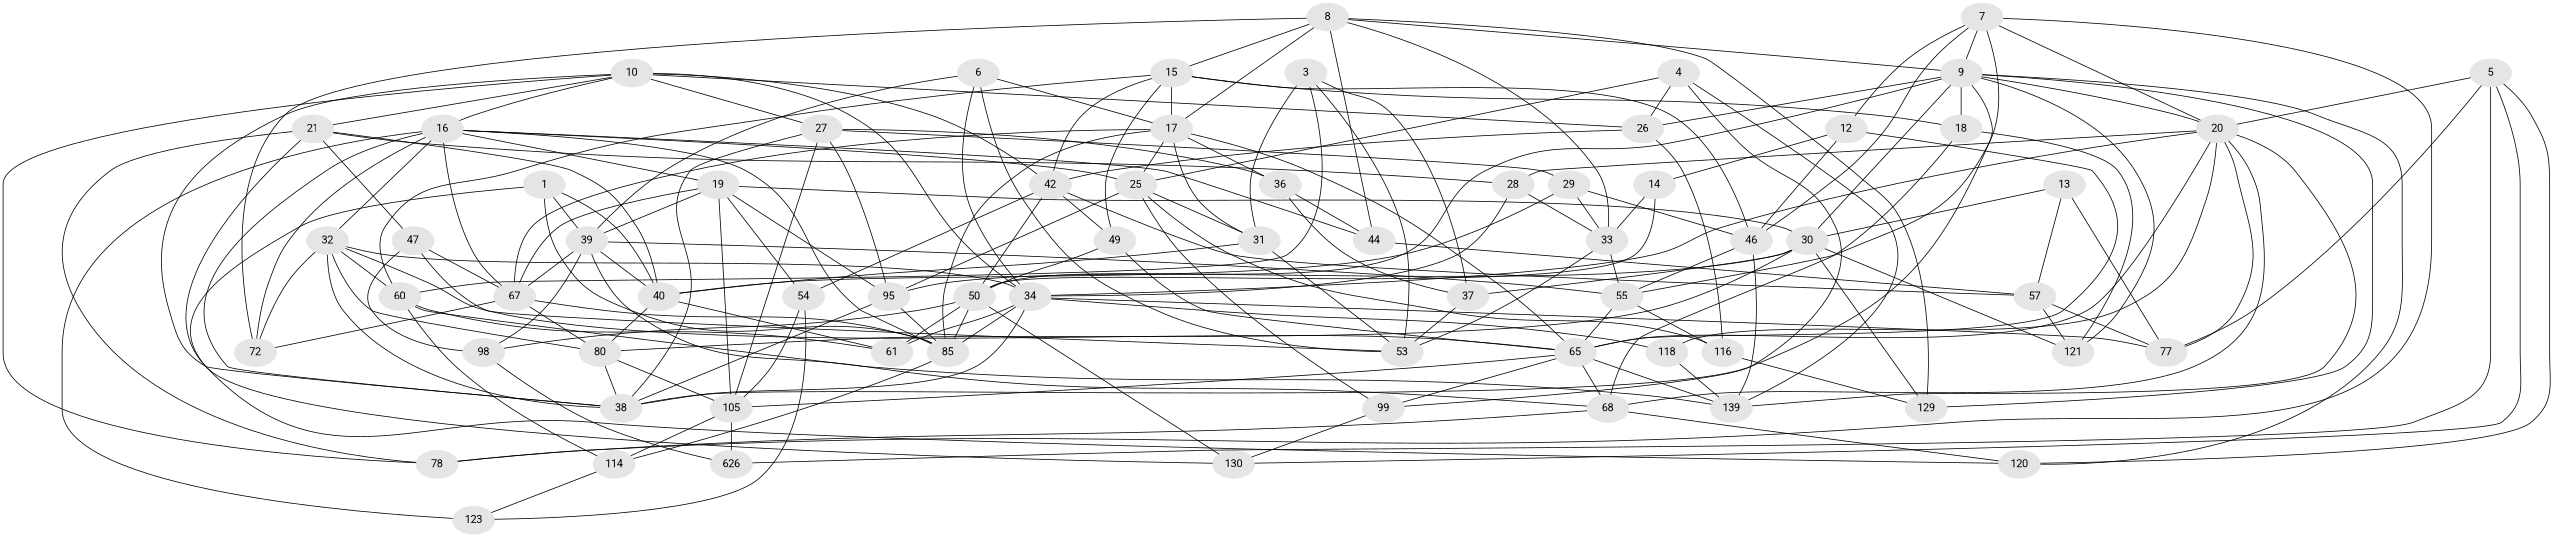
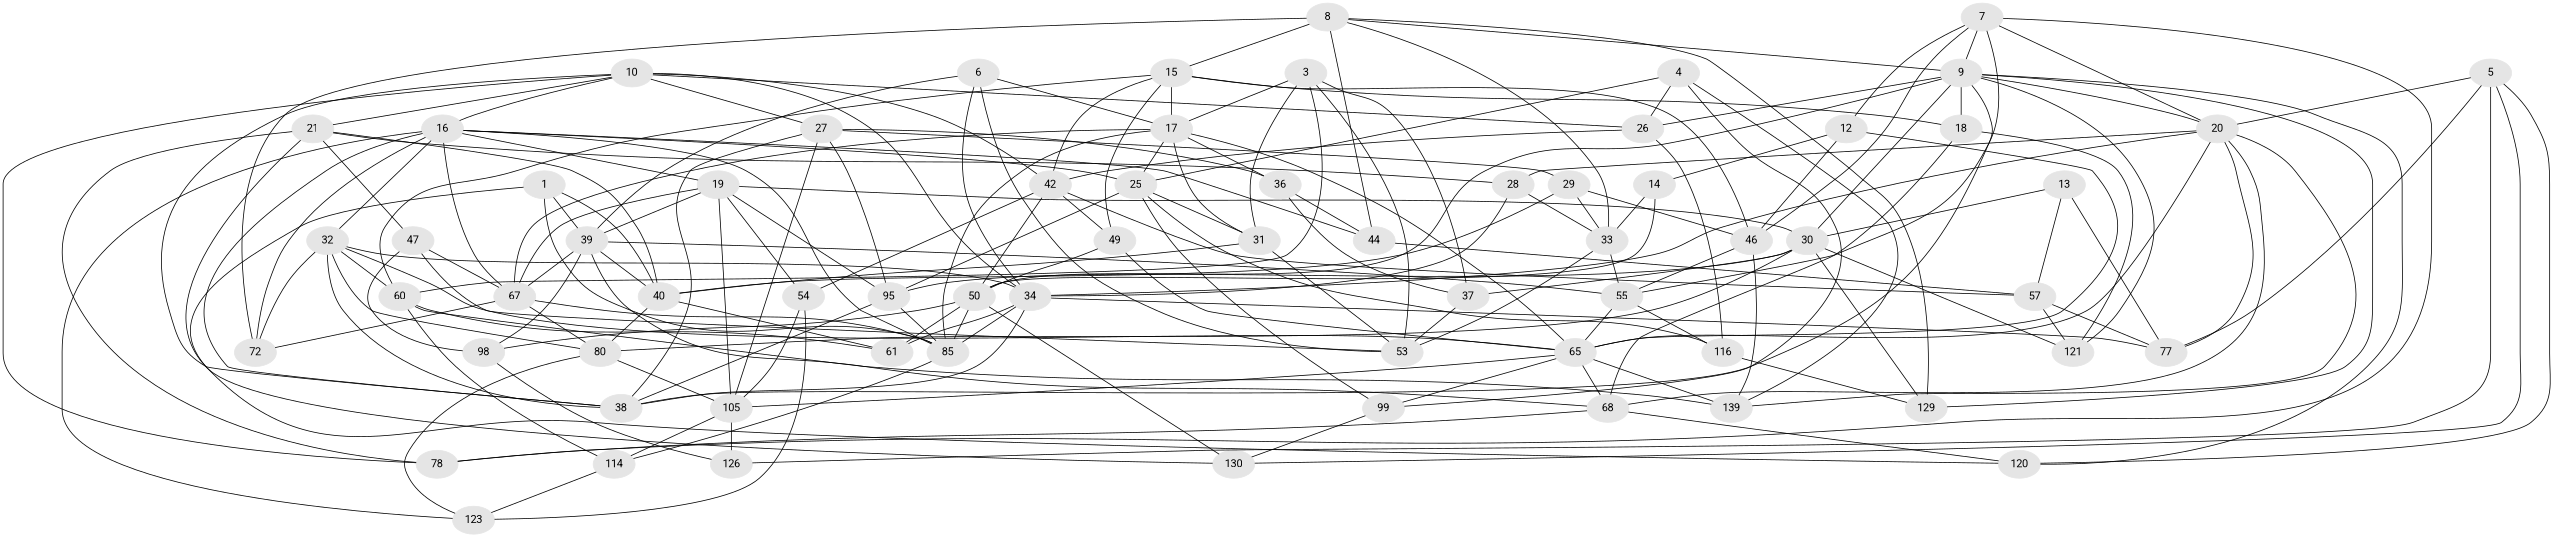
(1250, 73) -> (1239, 101)
(1667, 352) -> none
(611, 380) -> (447, 410)
(731, 464) -> (731, 464)
